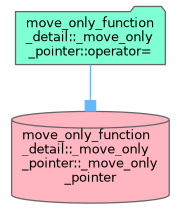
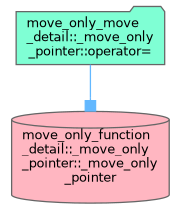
(90, 38) -> (90, 38)
